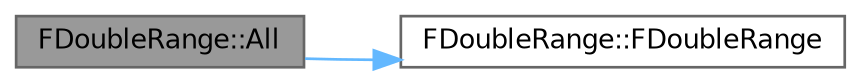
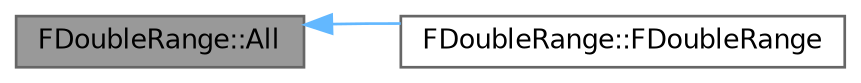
(339, 59) -> (366, 24)
